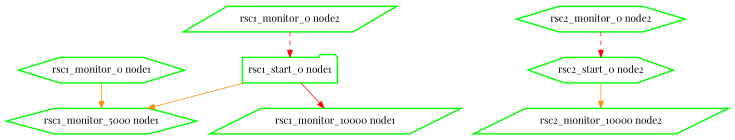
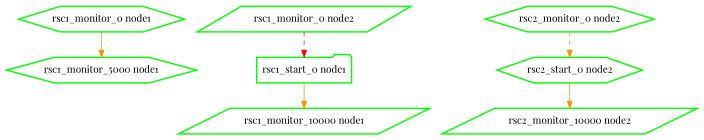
(601, 41) -> (570, 41)
(310, 93) -> (304, 92)
(199, 95) -> none
